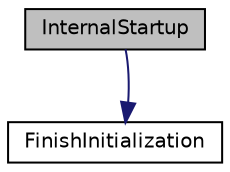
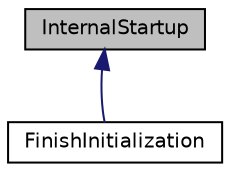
(129, 76) -> (102, 96)
